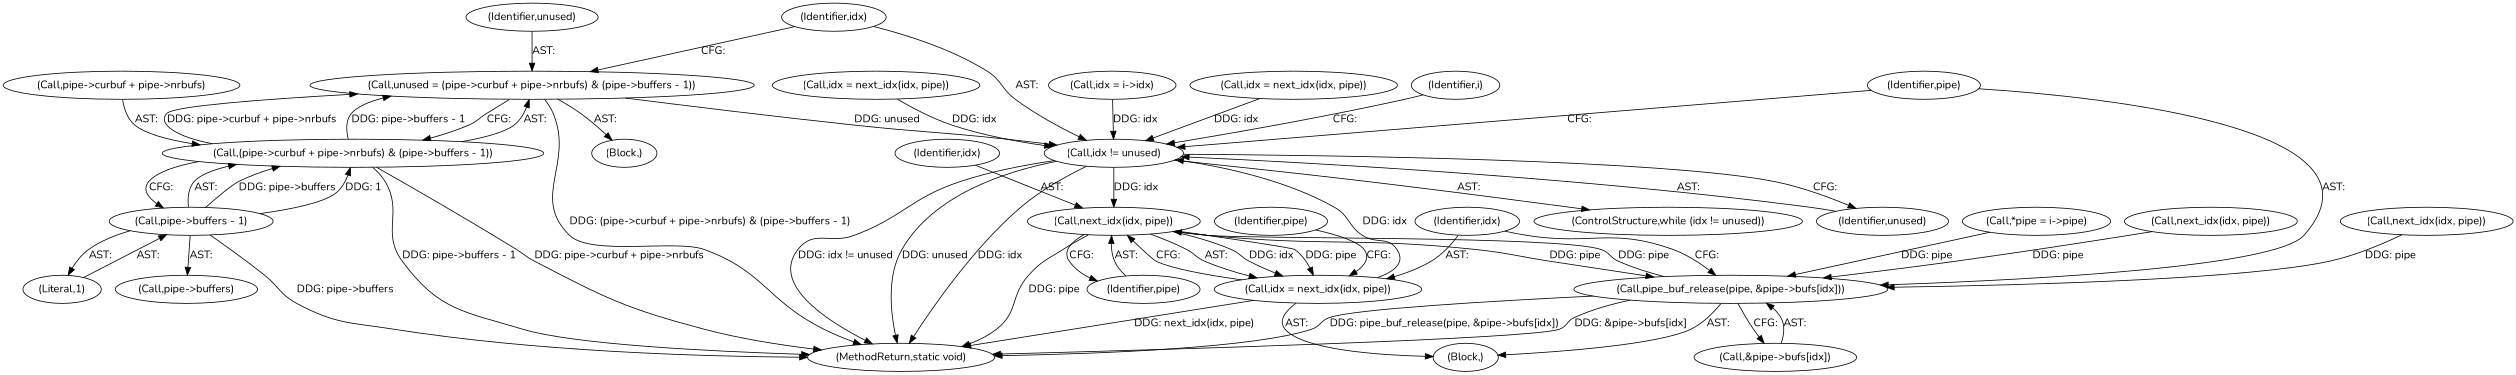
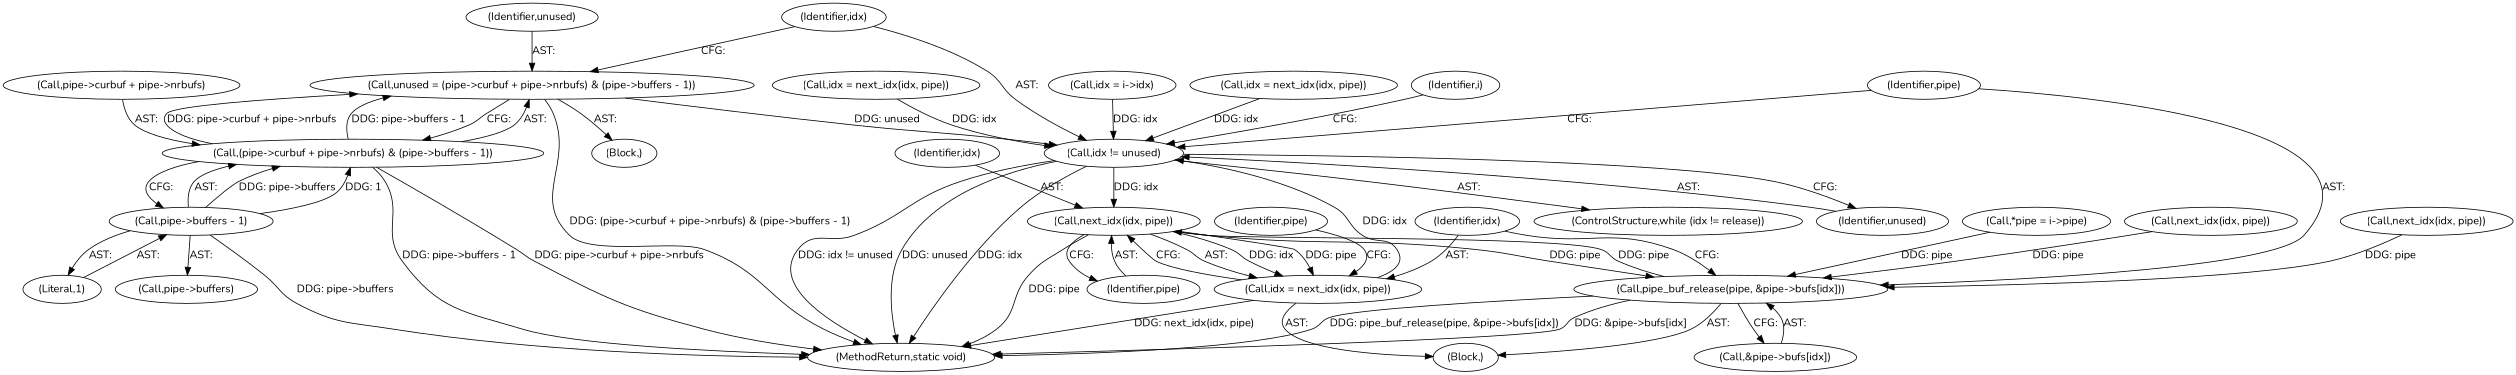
(1668, 221) -> (1668, 221)
